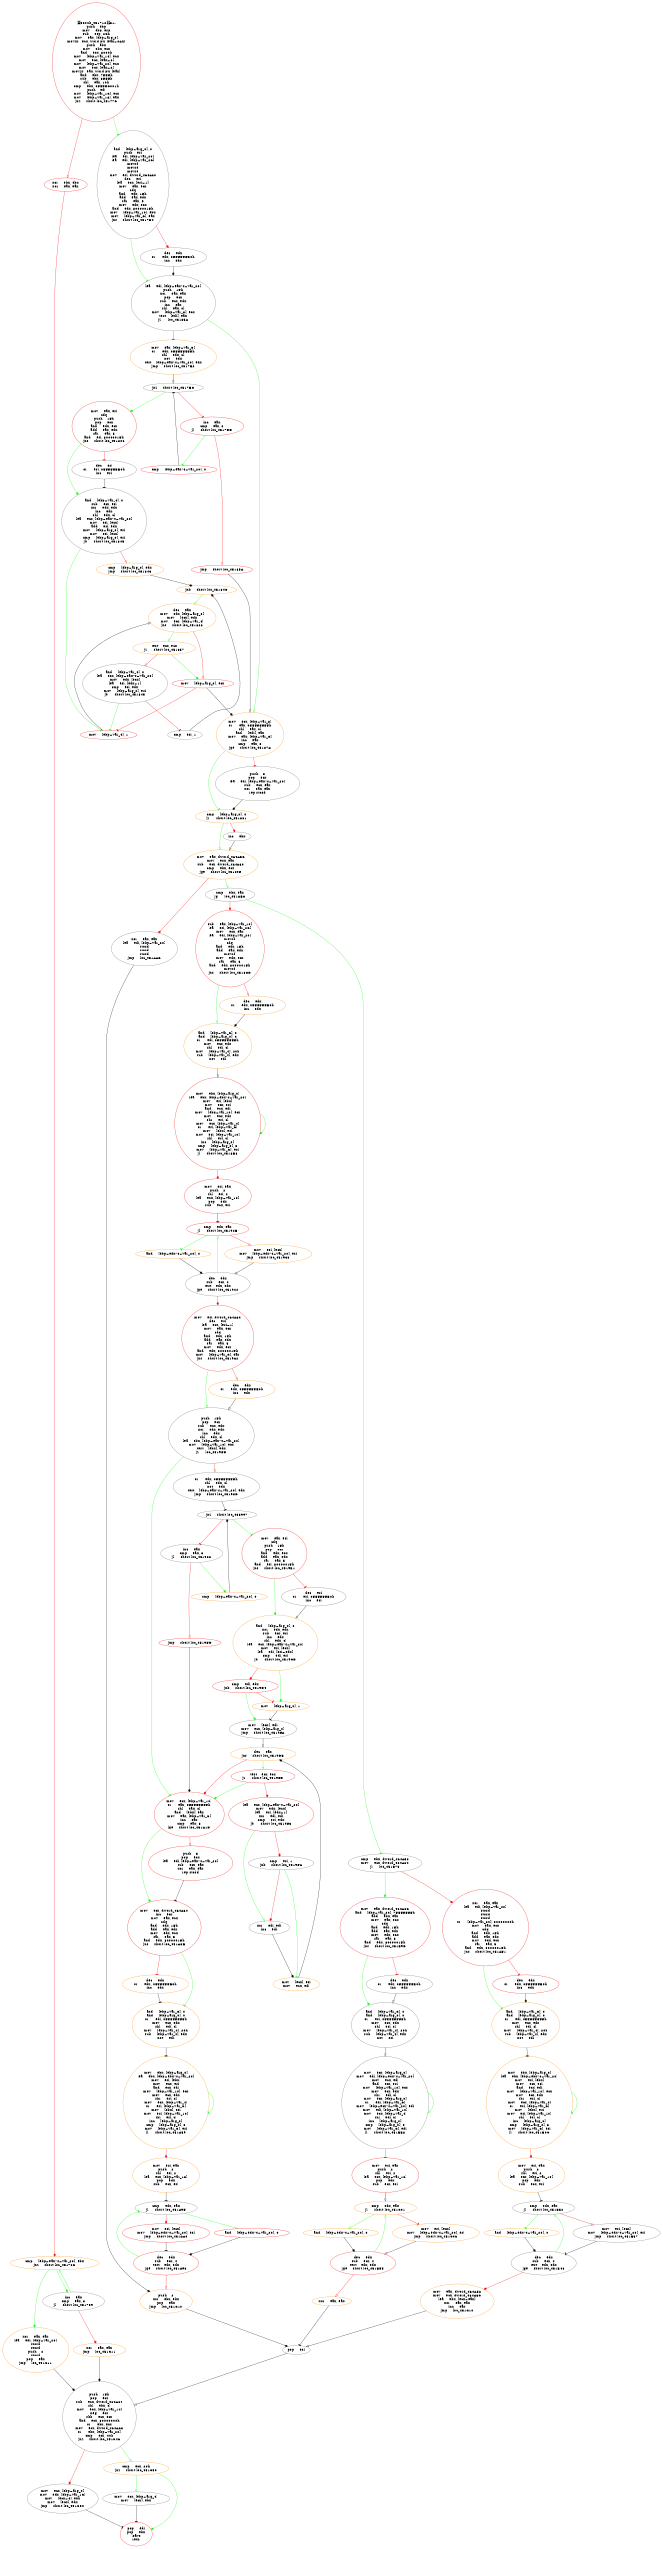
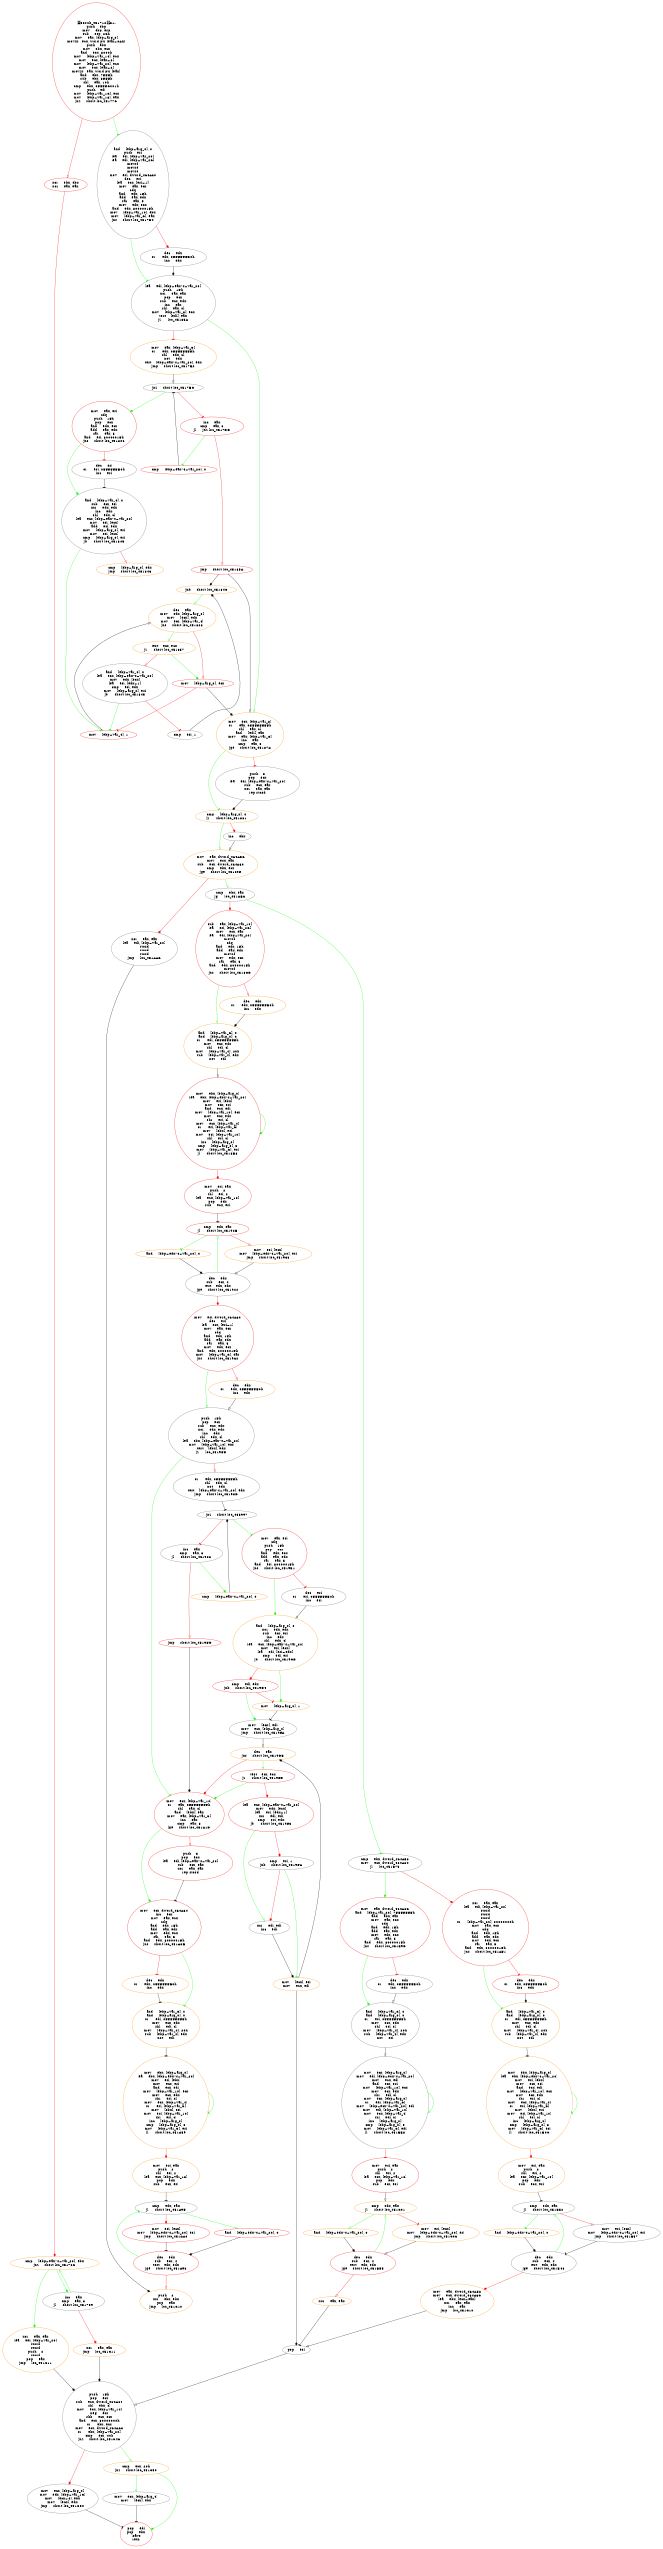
(212, 426) -> (212, 426)
(170, 580) -> (215, 579)
(235, 2327) -> (296, 2167)
